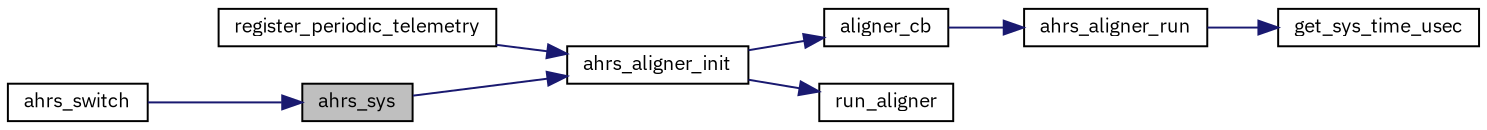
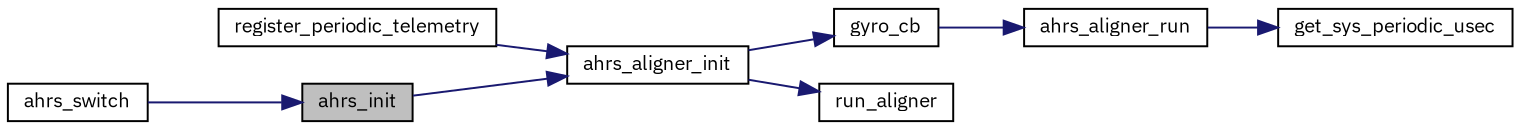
(886, 28) -> (886, 28)
(1379, 28) -> (1395, 28)
(357, 102) -> (357, 102)
